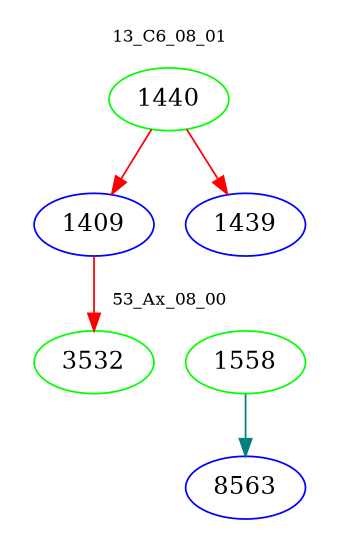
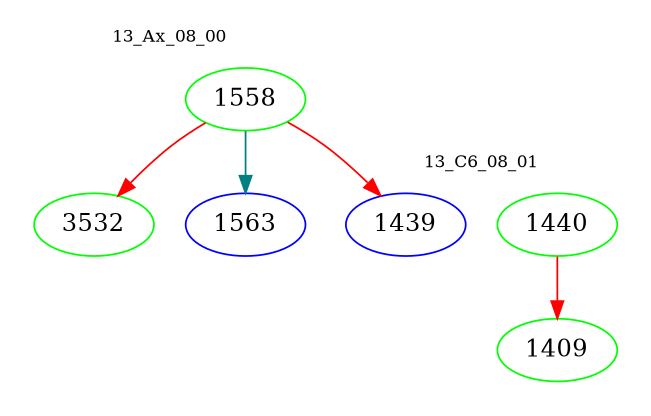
(202, 154) -> (343, 161)
(94, 225) -> (557, 350)
(94, 294) -> (166, 150)
(170, 300) -> (170, 37)
(246, 488) -> (246, 225)
